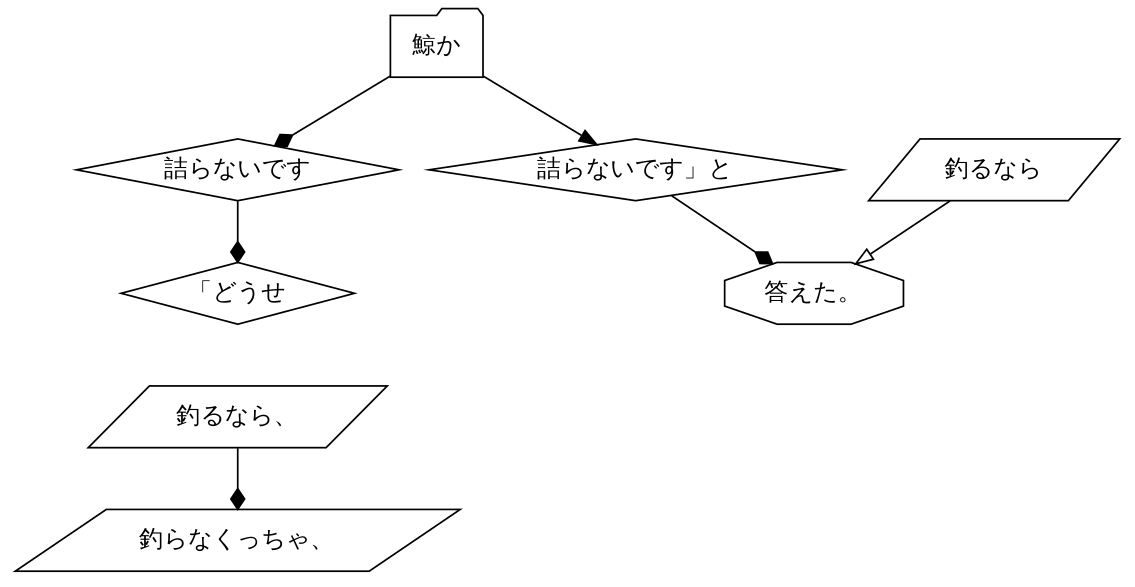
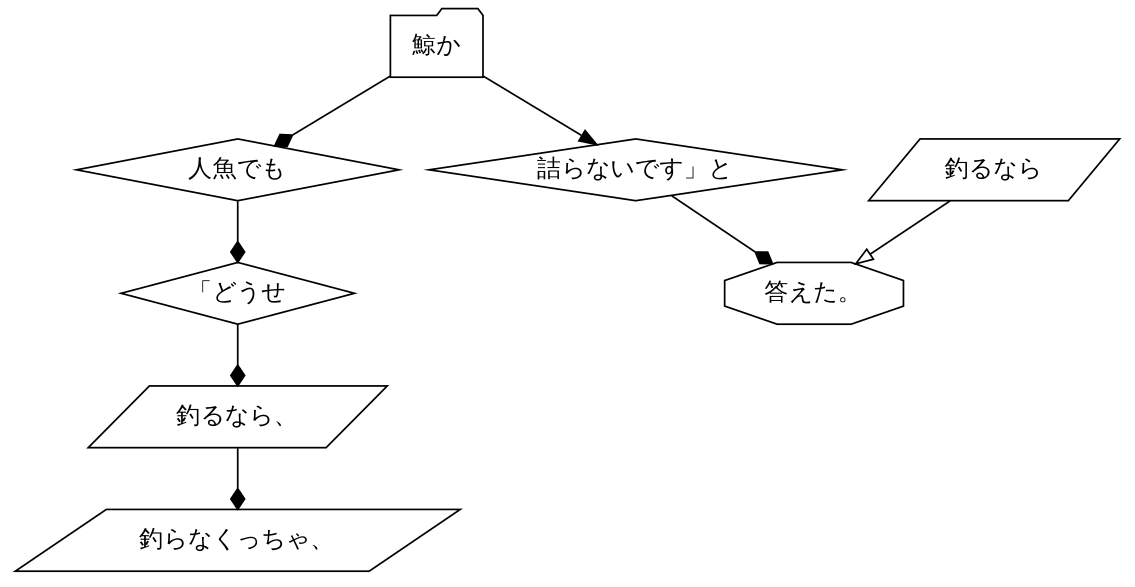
(238, 170) -> (238, 170)
none -> (238, 345)
